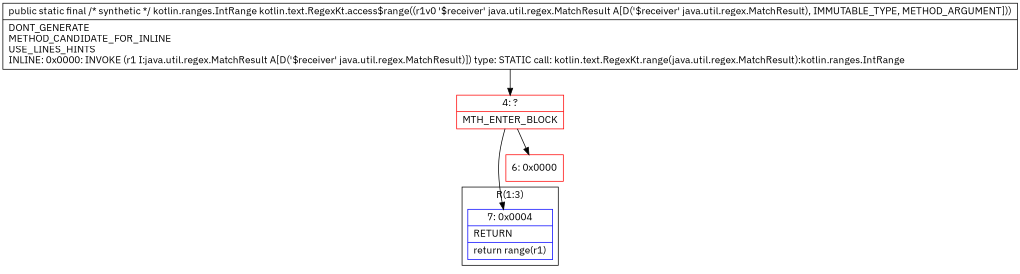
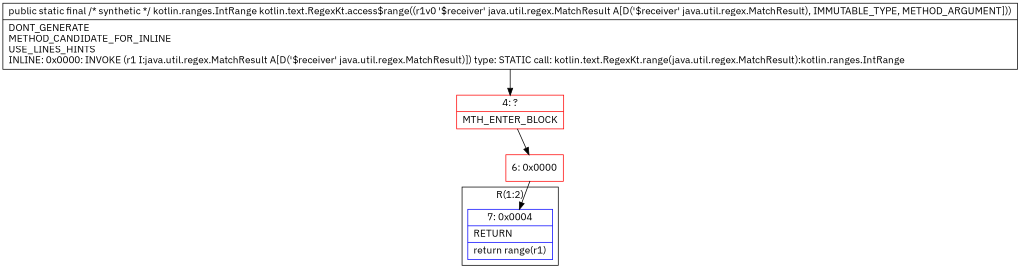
(499, 165) -> (526, 192)
(510, 195) -> (510, 195)
